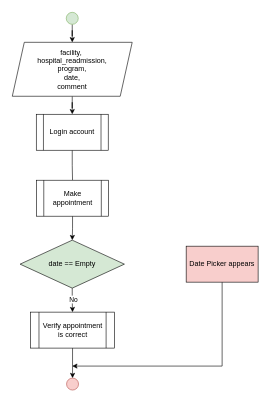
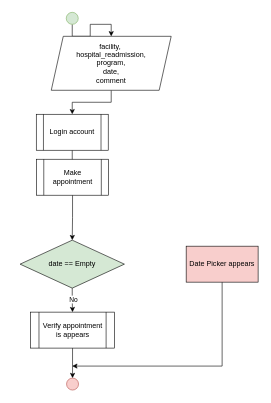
(72, 69) -> (111, 63)
(73, 198) -> (73, 177)
(73, 330) -> (73, 330)
